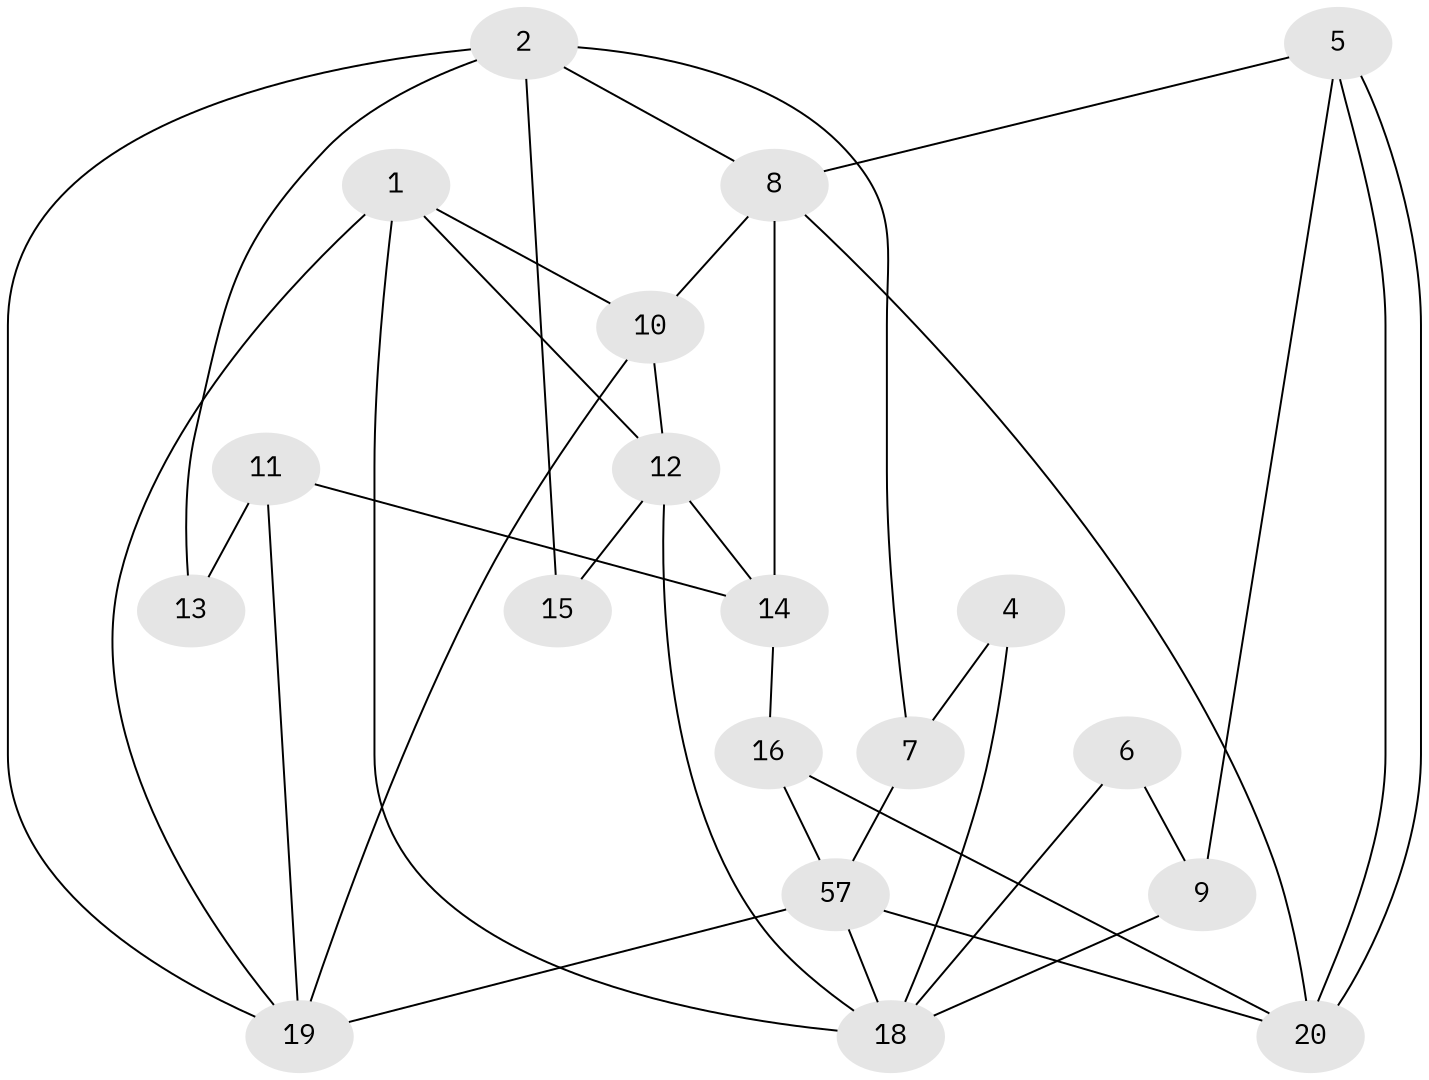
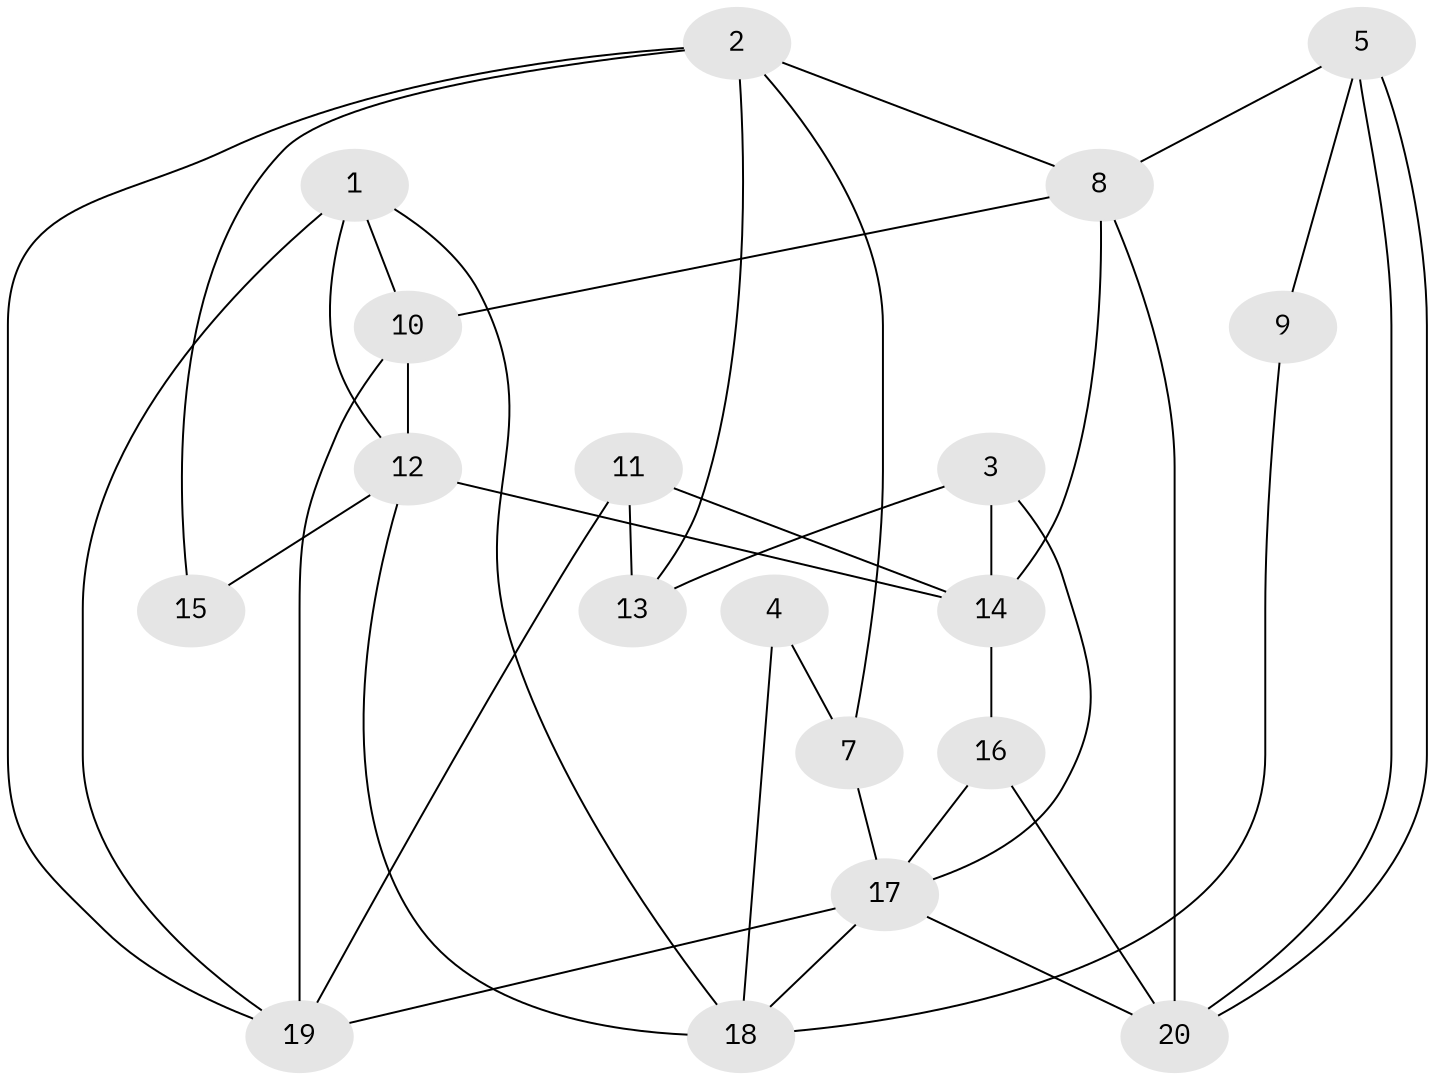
none -> (991, 469)
(1127, 753) -> none
(836, 895) -> (885, 895)
